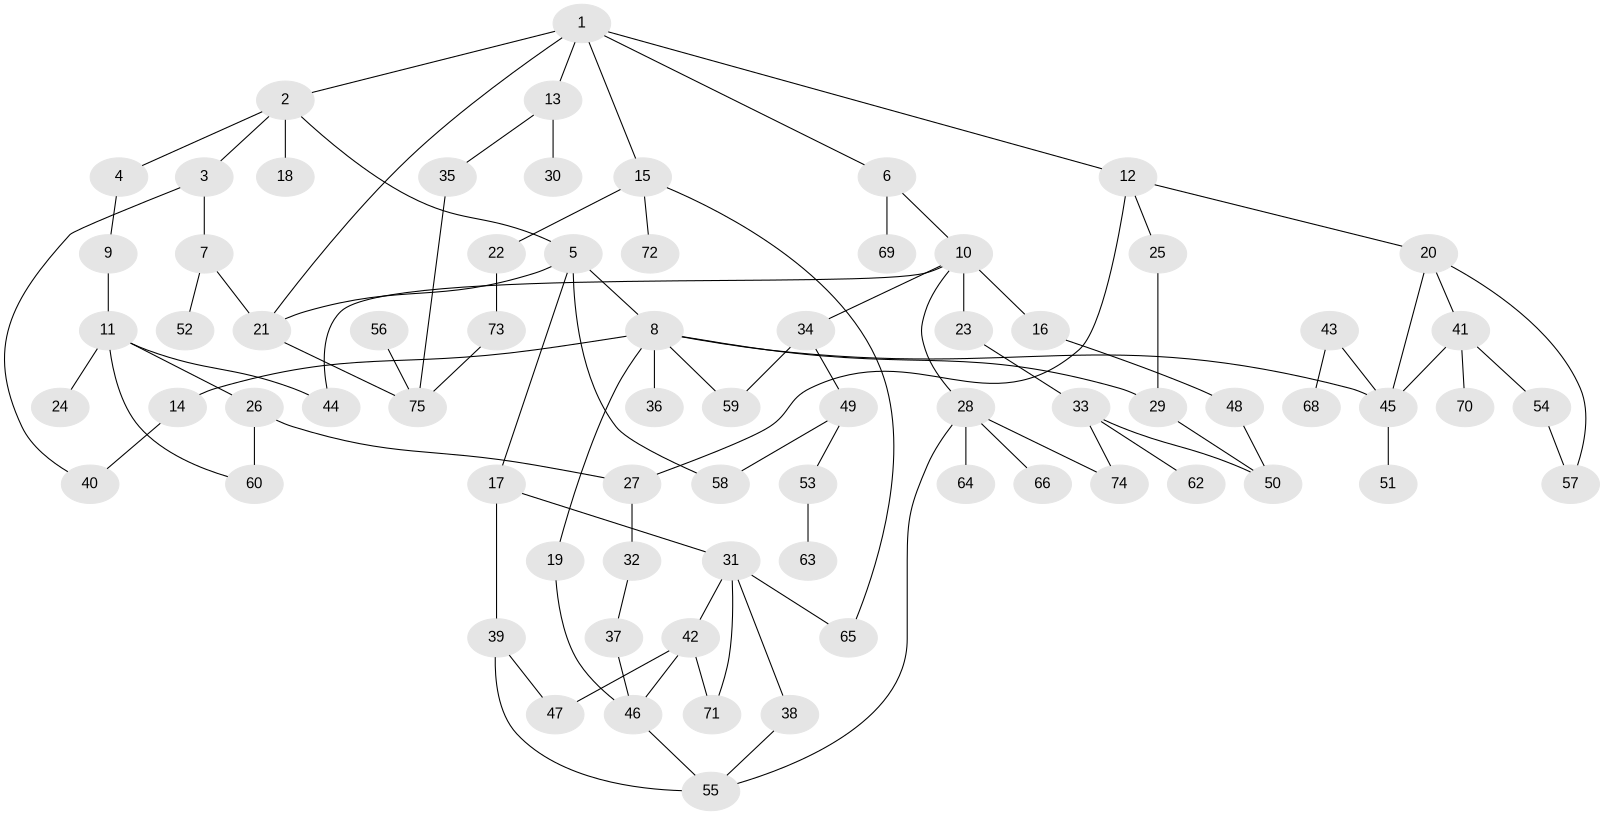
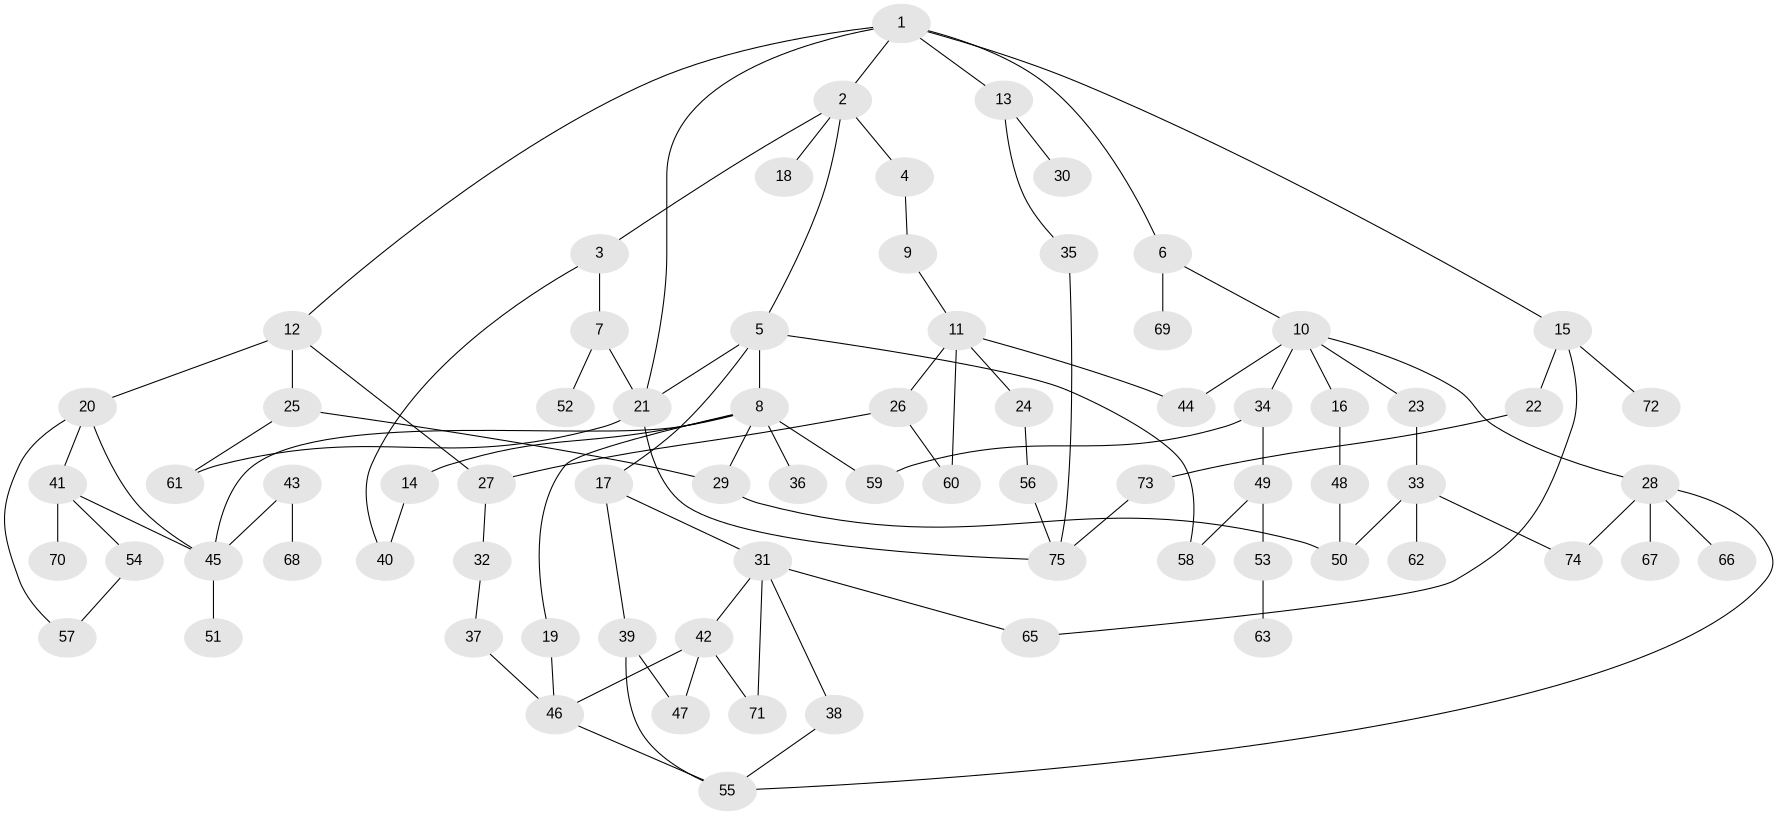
none -> (1026, 439)
none -> (175, 484)
(966, 484) -> (1650, 561)
